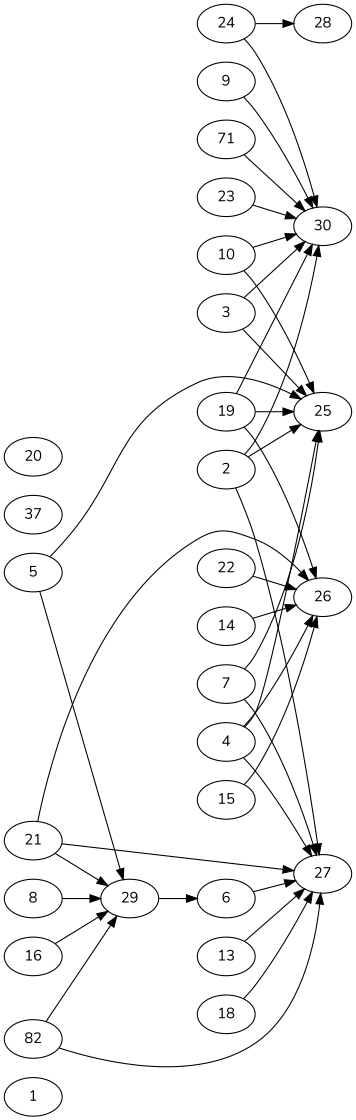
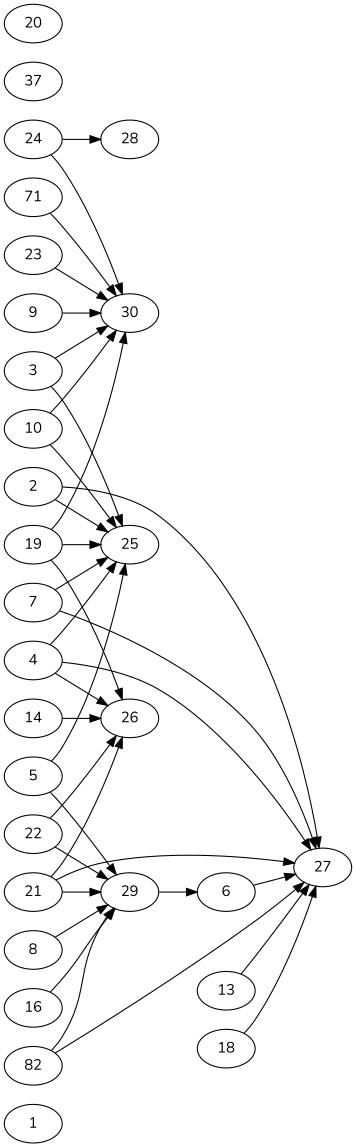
(291, 359) -> none
(226, 800) -> none
none -> (77, 860)
